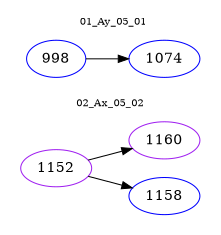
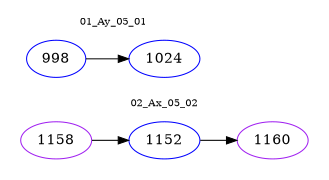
(164, 59) -> (164, 59)
(56, 168) -> (164, 140)
(105, 181) -> (105, 140)
(164, 196) -> (56, 140)
